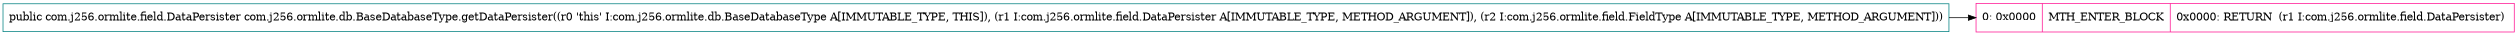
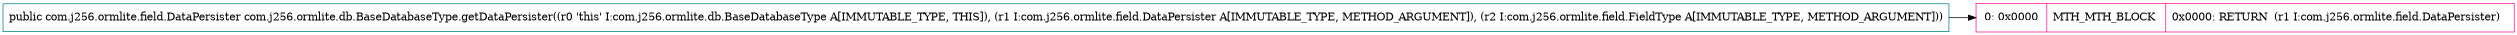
(2106, 17) -> (2104, 17)
